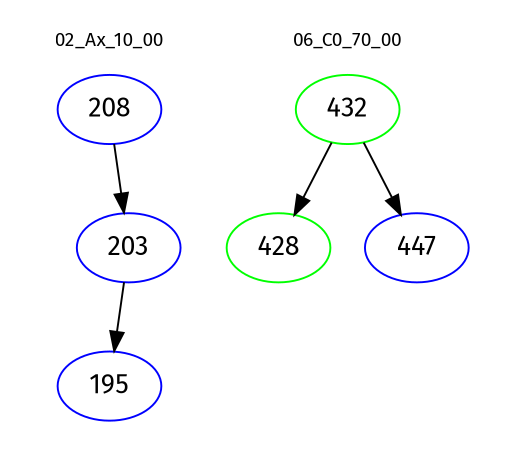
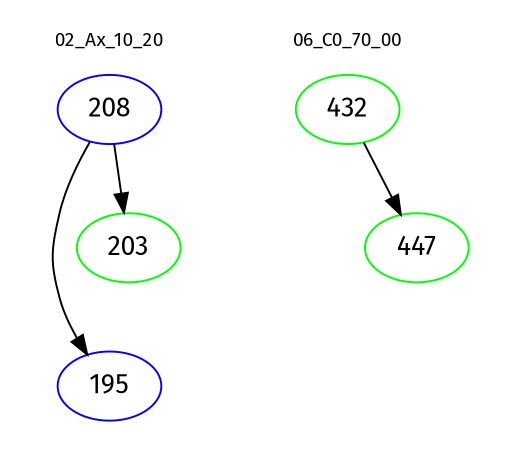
(109, 41) -> (109, 41)
(129, 248) -> (129, 248)
(279, 248) -> none
(417, 248) -> (417, 248)
(121, 307) -> (54, 239)
